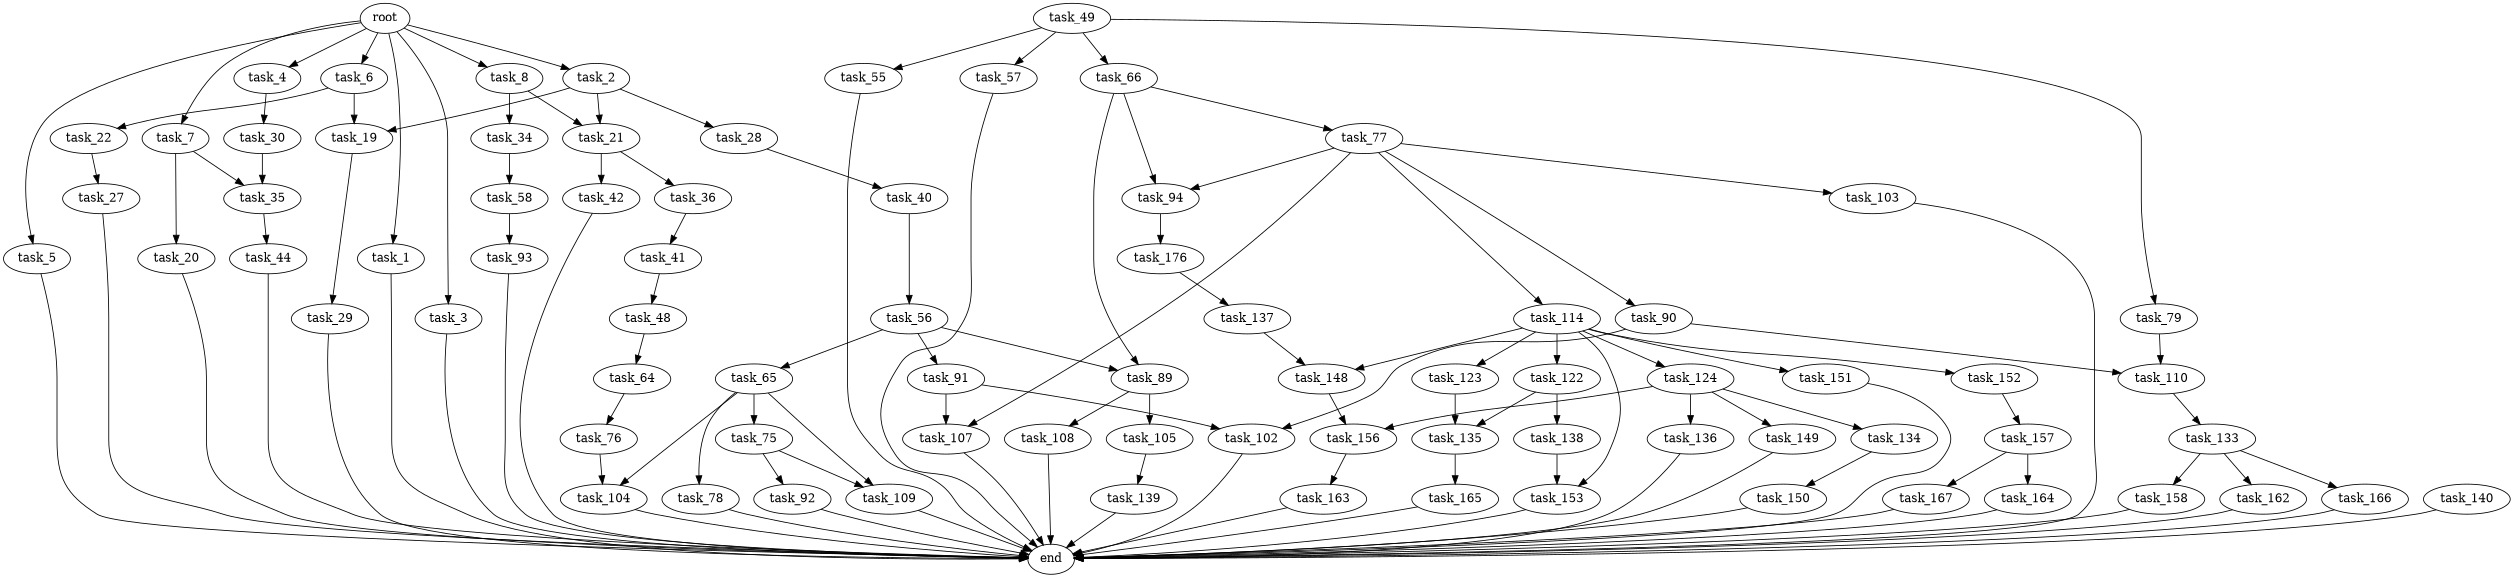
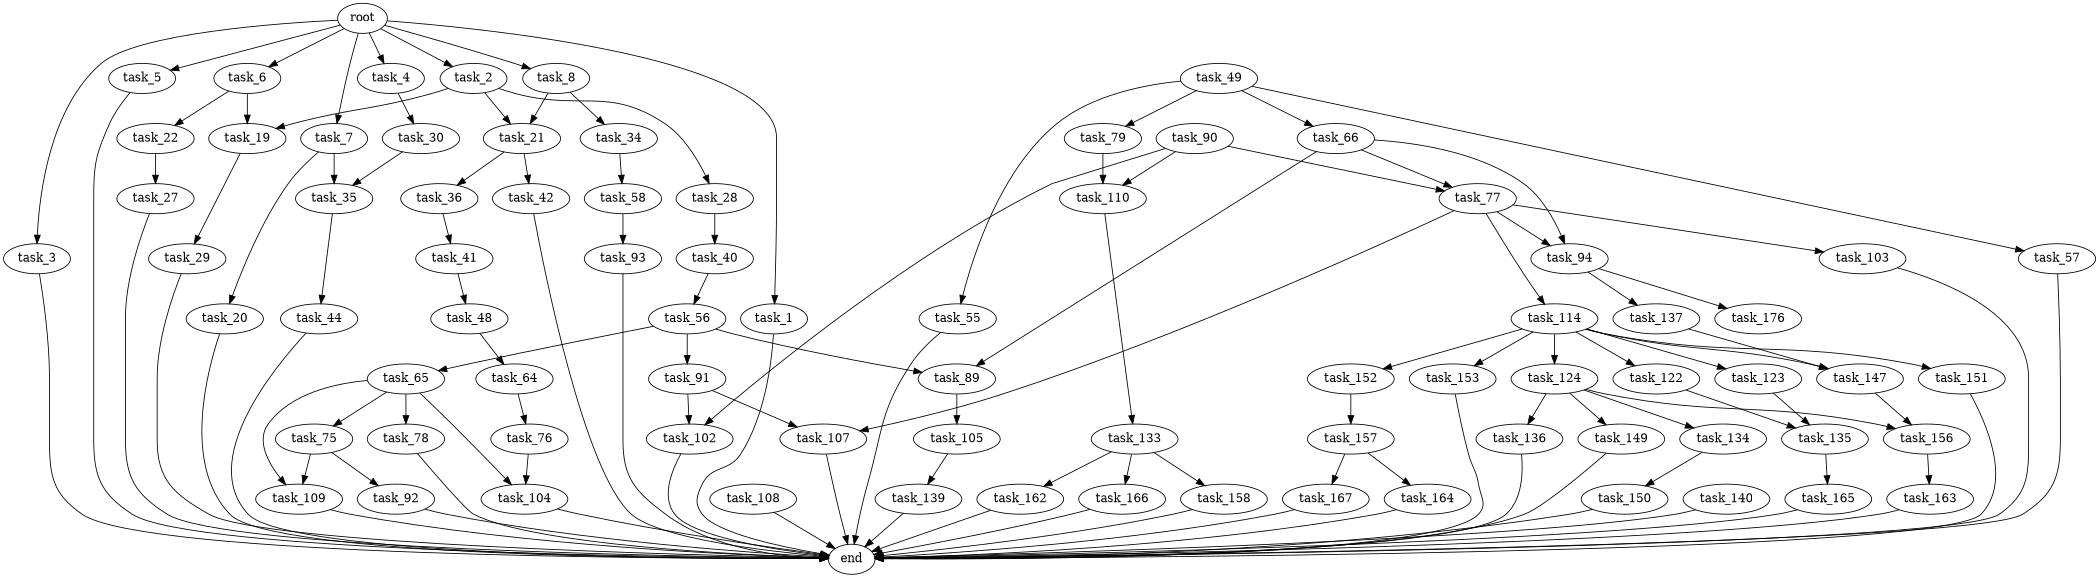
(1507, 225) -> (1332, 168)
(1202, 288) -> (1609, 286)
(1322, 379) -> (1860, 379)
(1099, 409) -> none
(1557, 439) -> none
